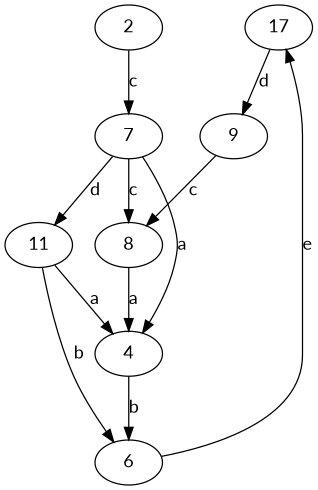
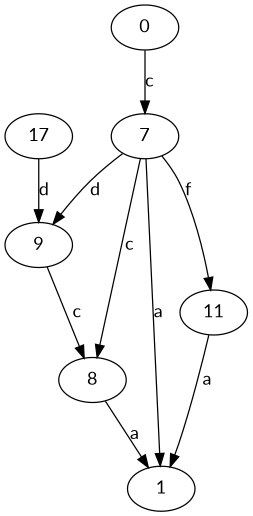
(129, 28) -> (145, 28)
none -> (90, 182)
(95, 191) -> (189, 191)
(129, 354) -> (161, 489)
(129, 462) -> none
